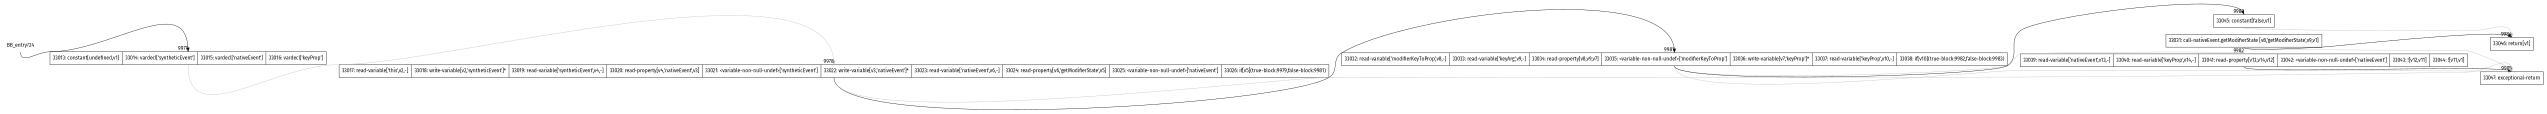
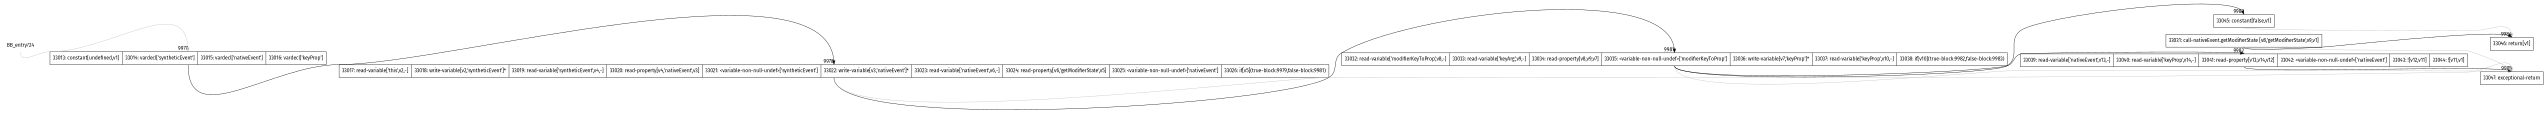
(109, 39) -> (109, 39)
(508, 41) -> (508, 41)
(2026, 54) -> (2026, 54)
